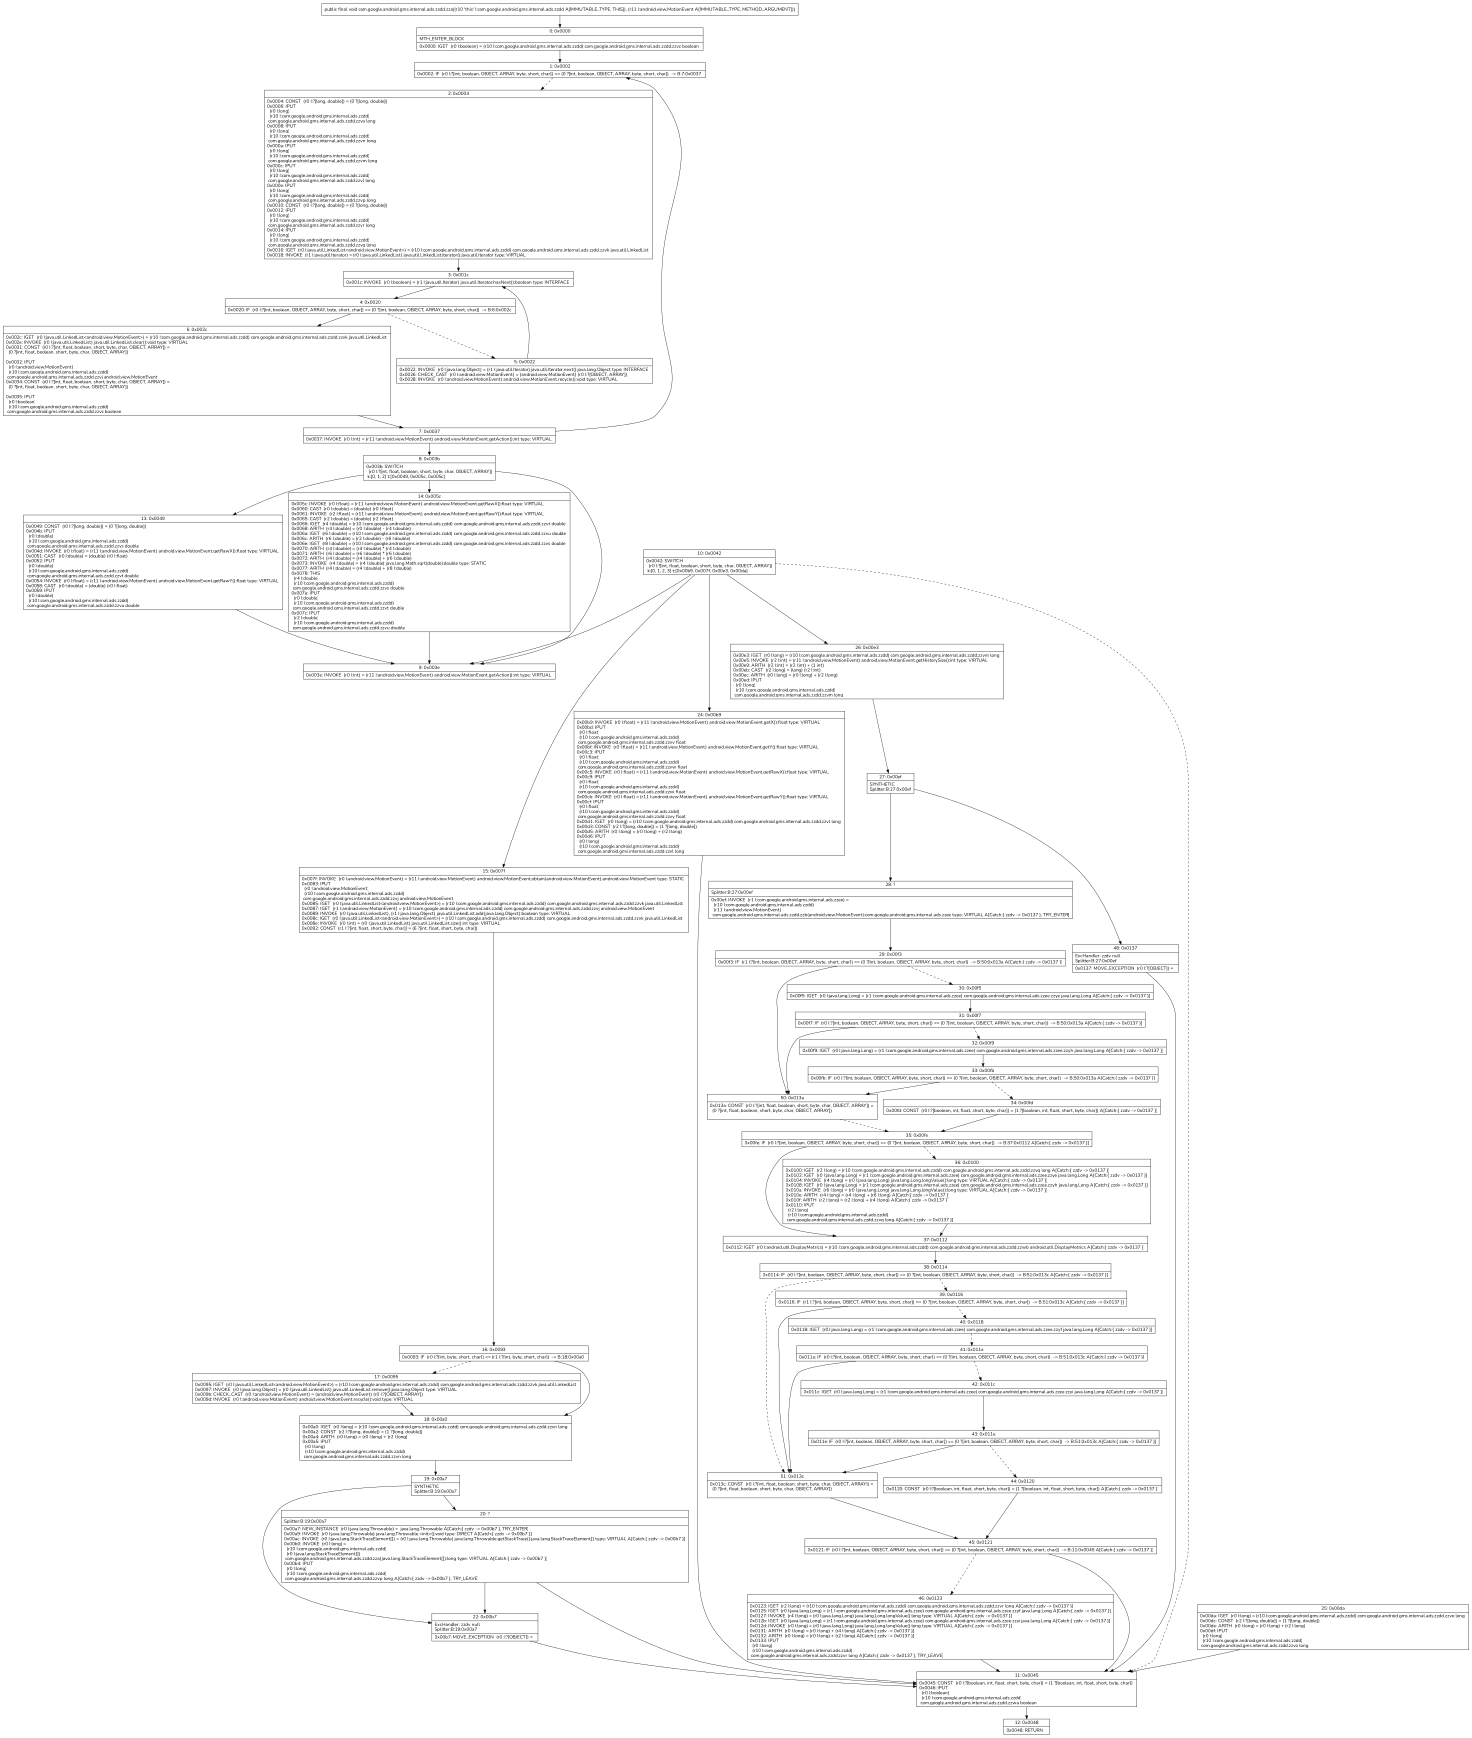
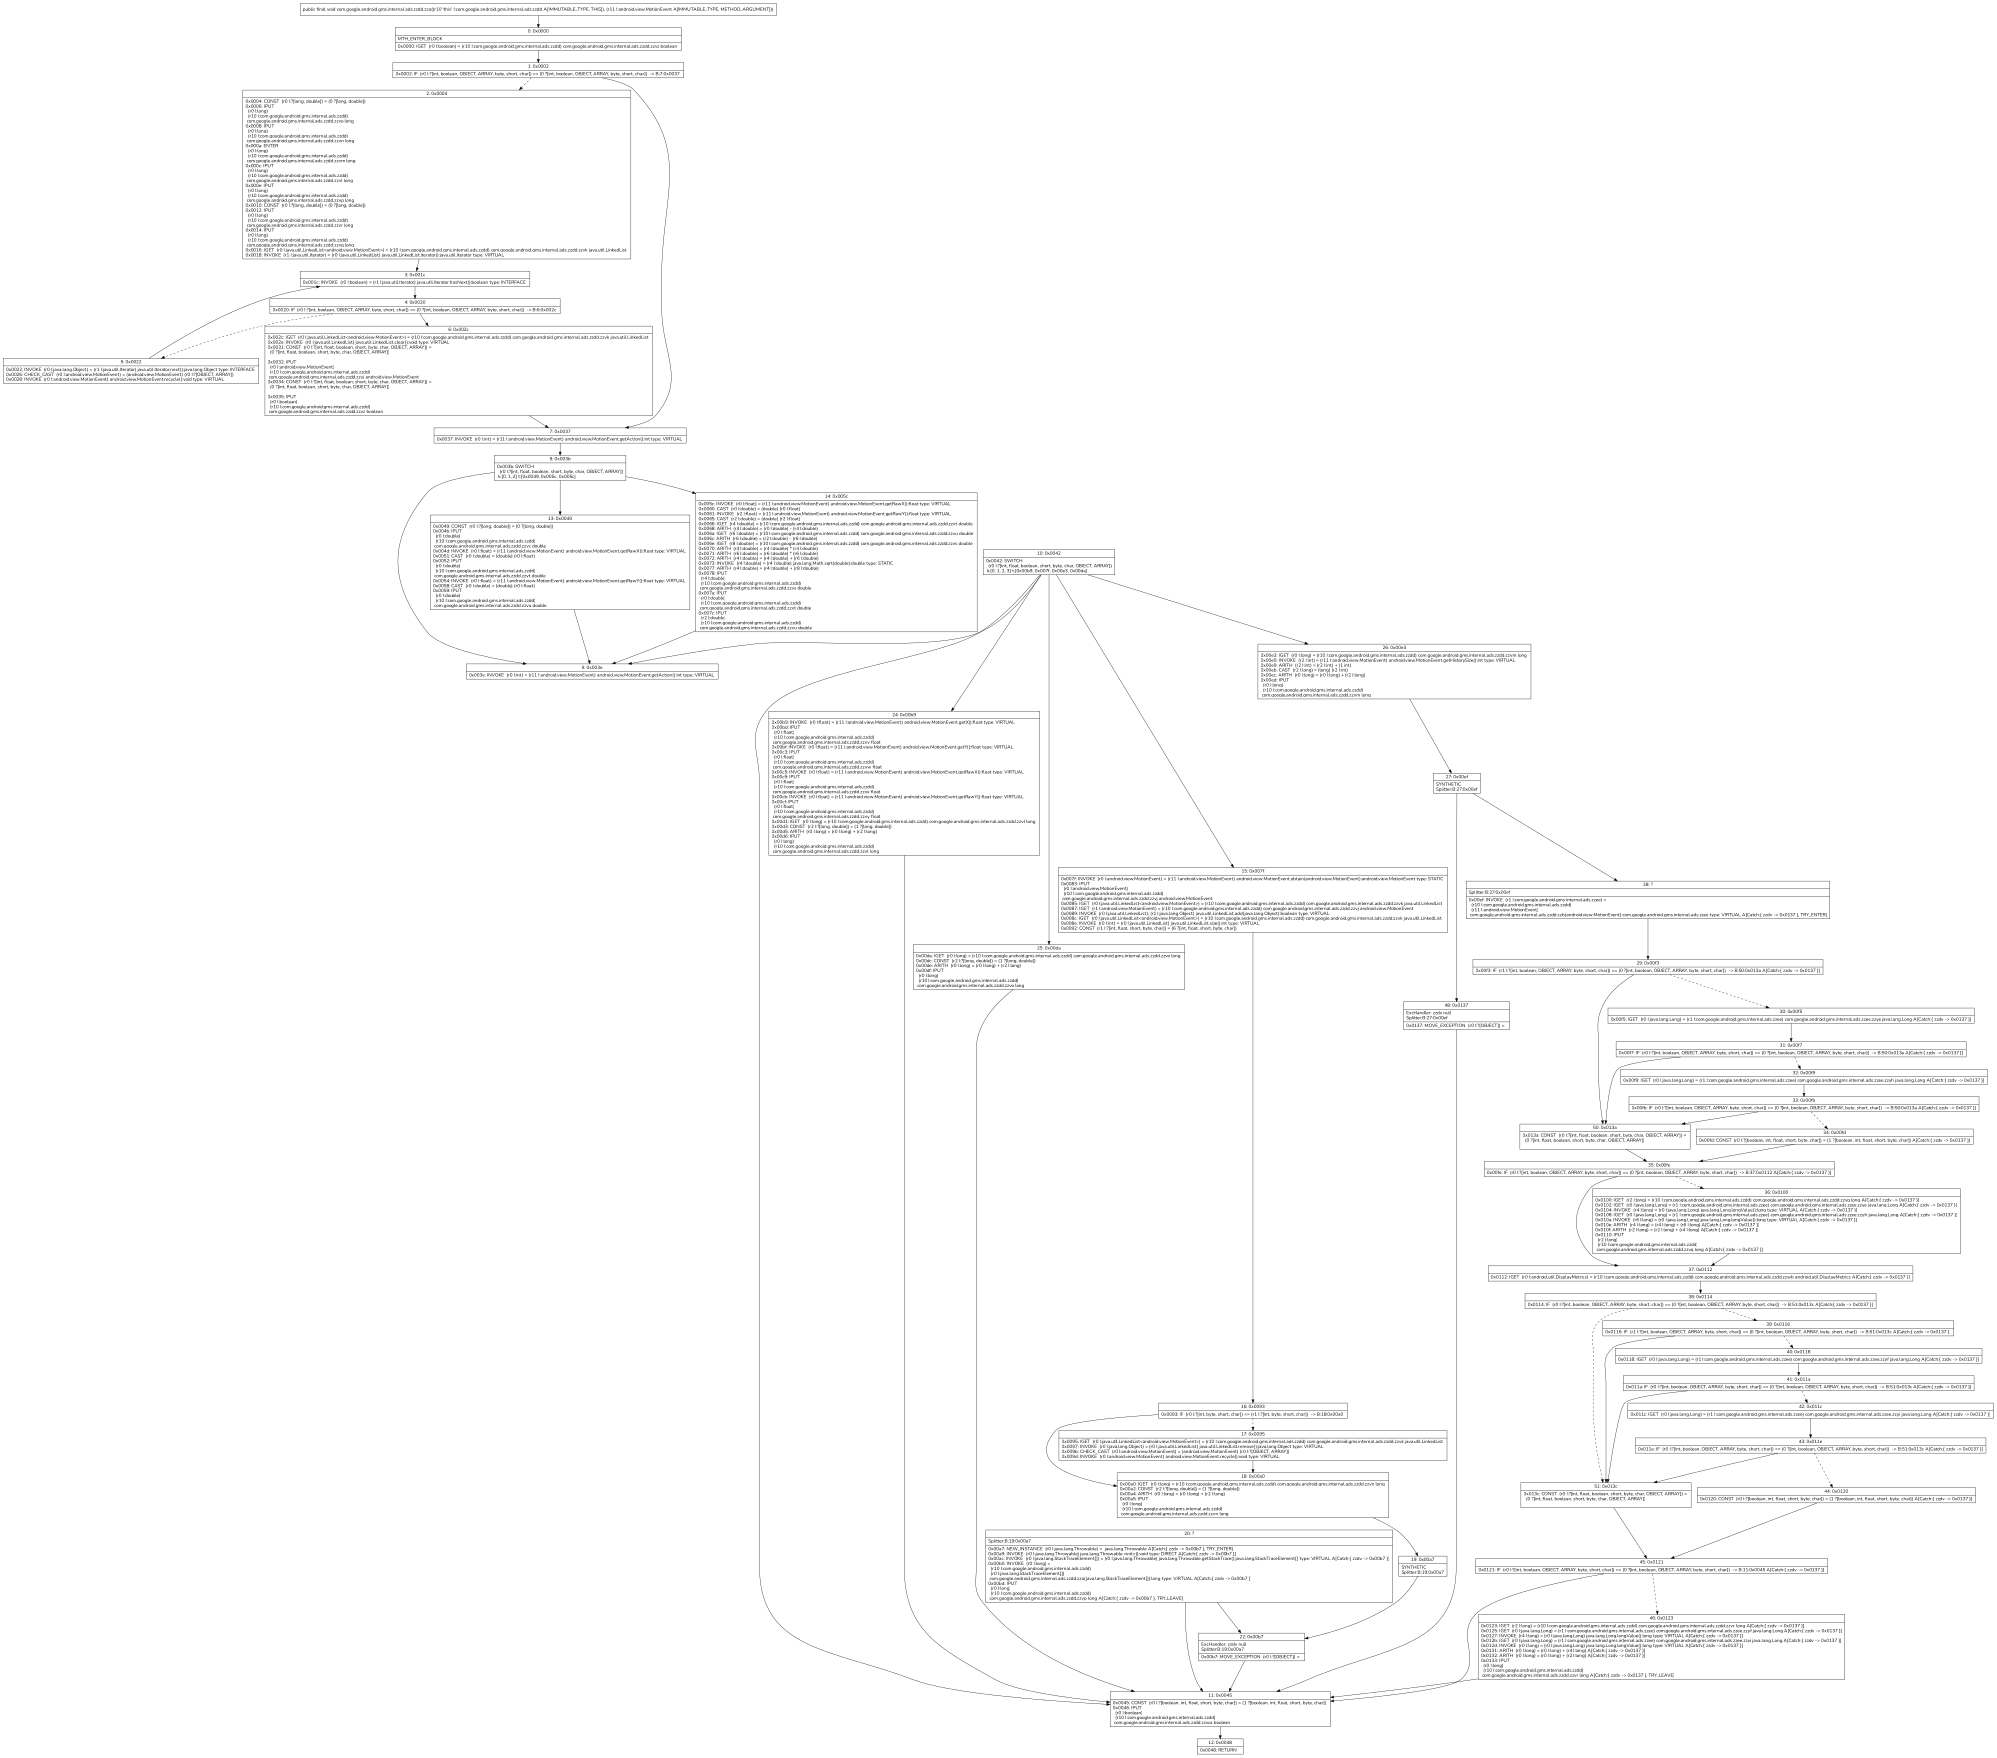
(283, 146) -> (263, 146)
(662, 288) -> (663, 248)
(307, 573) -> (714, 573)
none -> (1049, 758)
(1188, 981) -> (759, 1183)
(863, 1125) -> (1635, 1154)
(972, 1338) -> (1799, 1368)
(449, 1501) -> none
